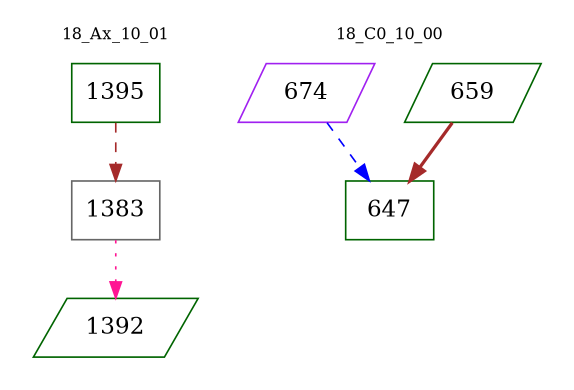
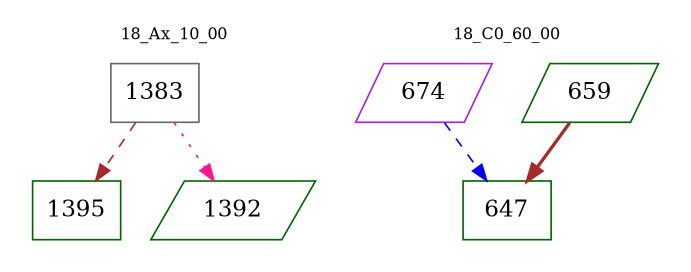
(116, 35) -> (174, 35)
(390, 35) -> (507, 35)
(116, 144) -> (120, 145)
